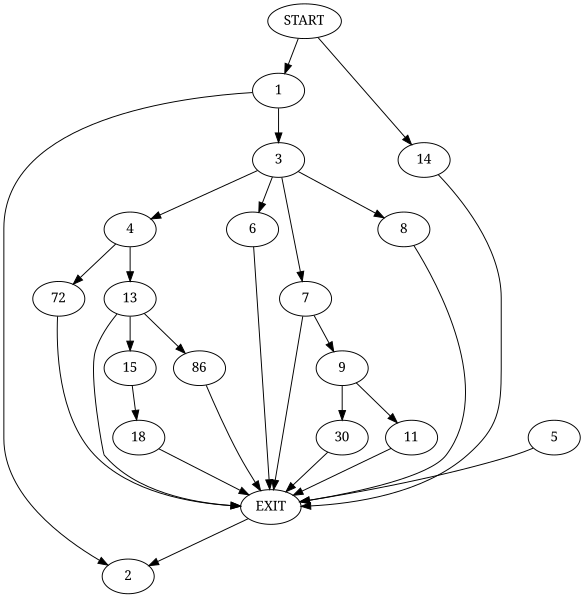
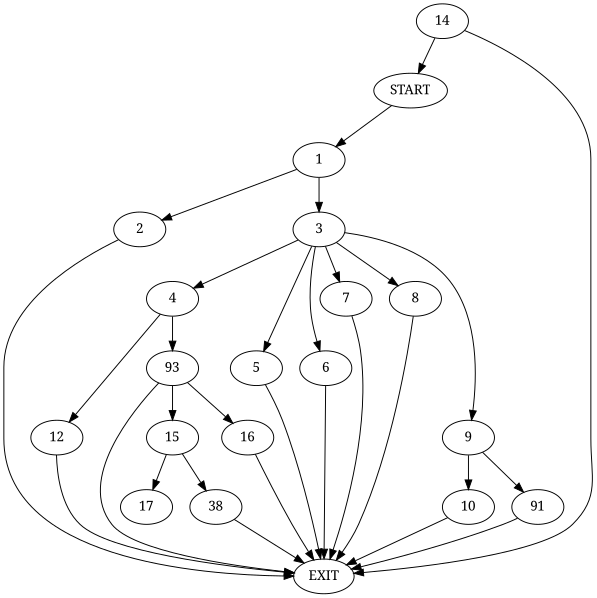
(362, 88) -> (429, 51)
none -> (290, 294)
(59, 299) -> (57, 438)
(130, 299) -> (173, 368)
(322, 329) -> (454, 288)
(200, 368) -> (248, 438)
(139, 438) -> (216, 507)
(342, 438) -> (468, 507)
(412, 438) -> (538, 507)
none -> (147, 507)
(203, 540) -> (15, 482)
